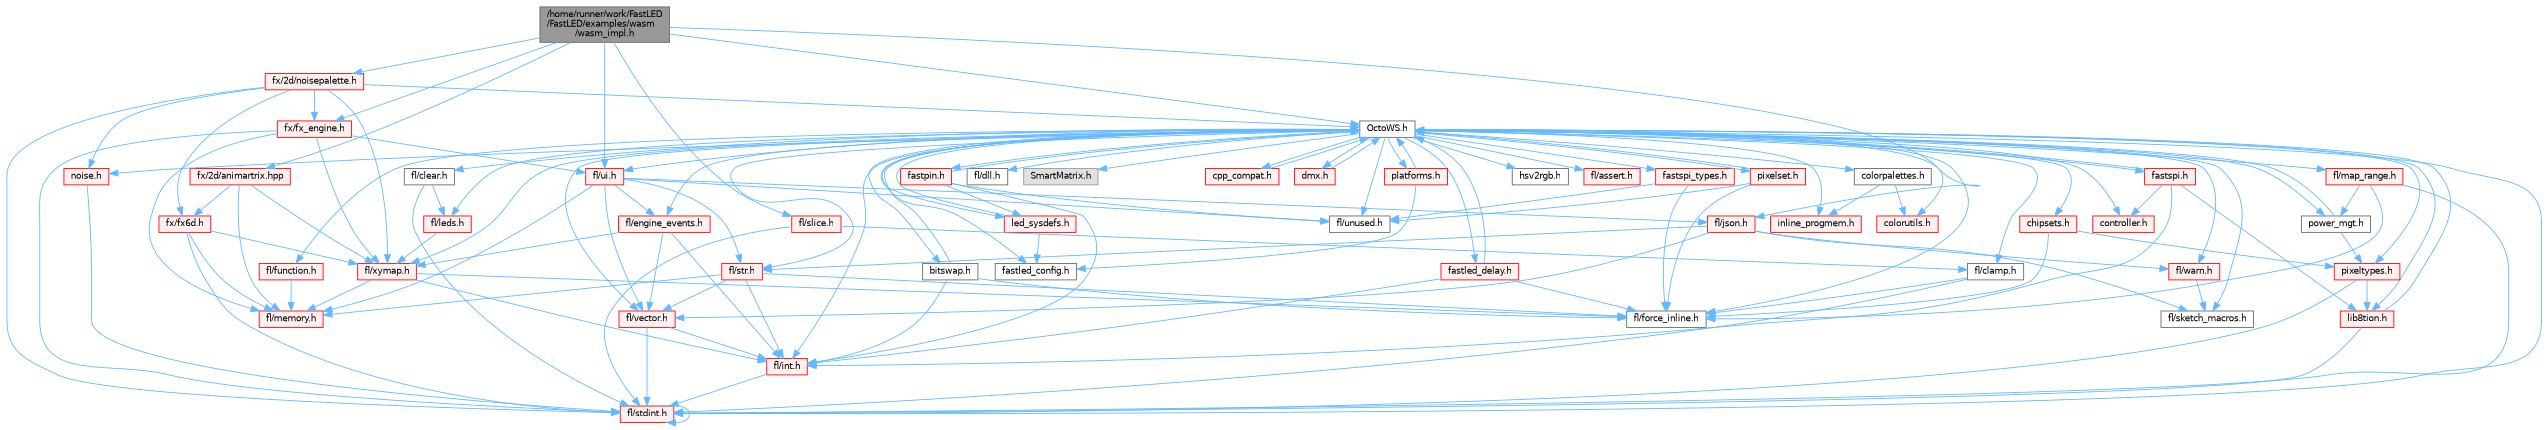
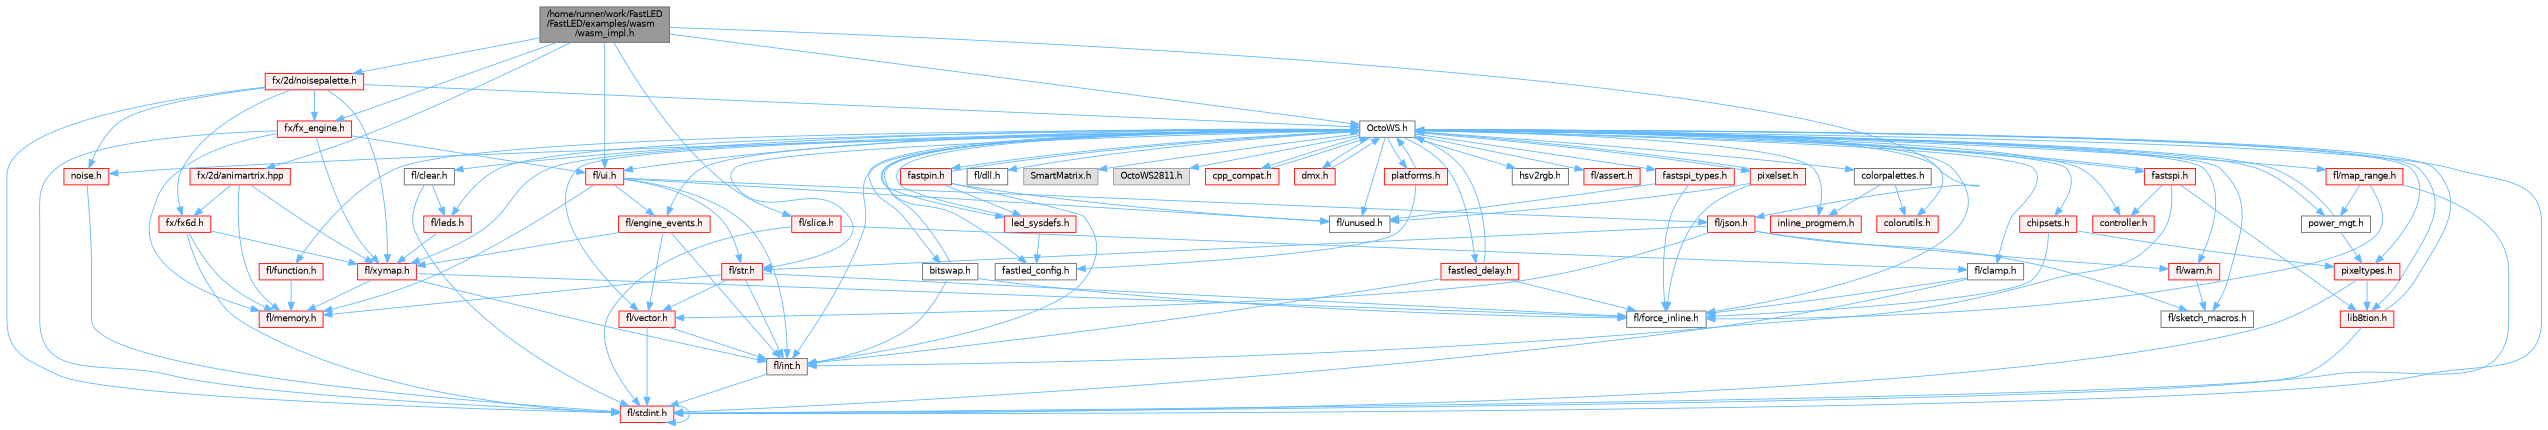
none -> (1152, 177)
(615, 246) -> (746, 225)
(787, 367) -> (787, 367)
